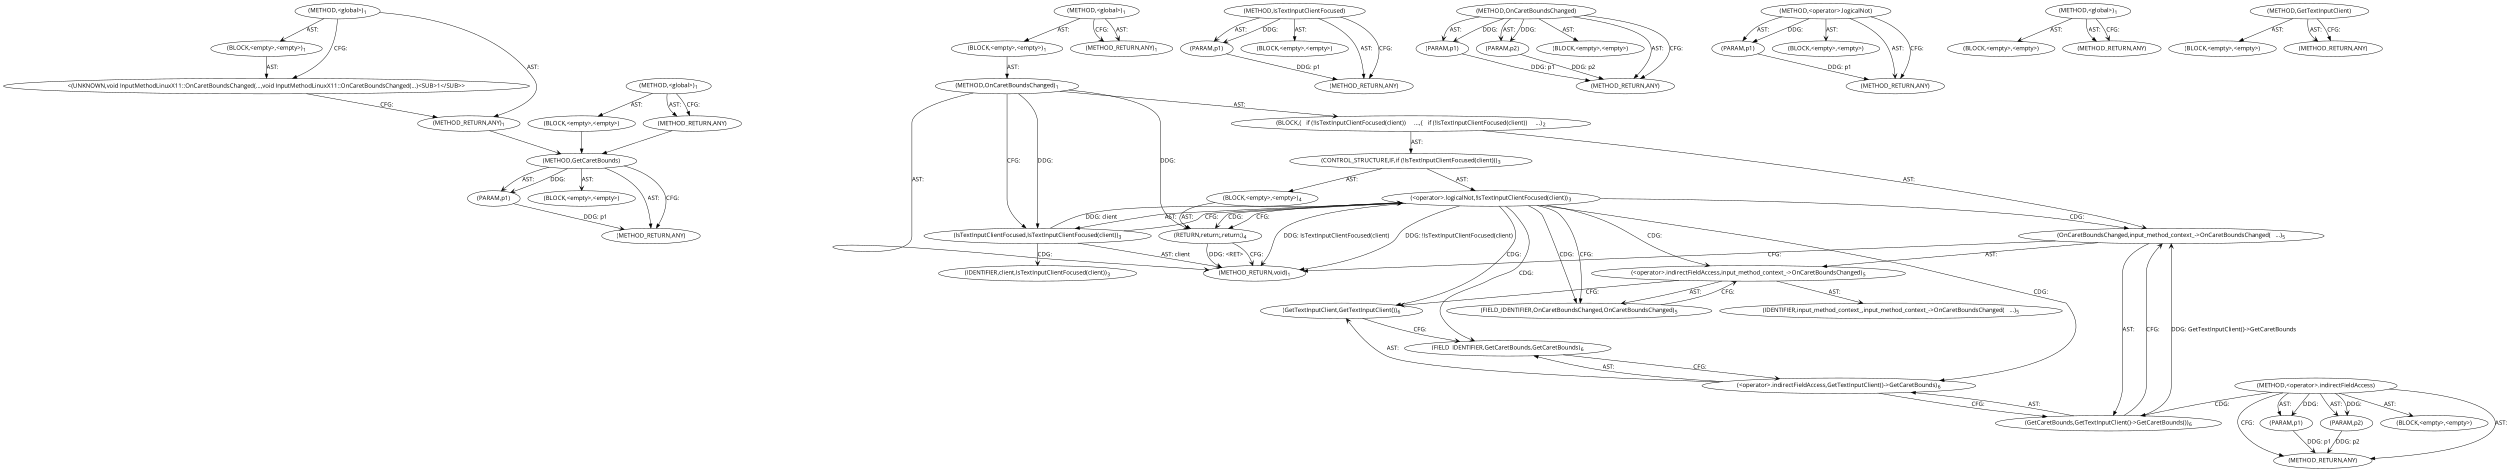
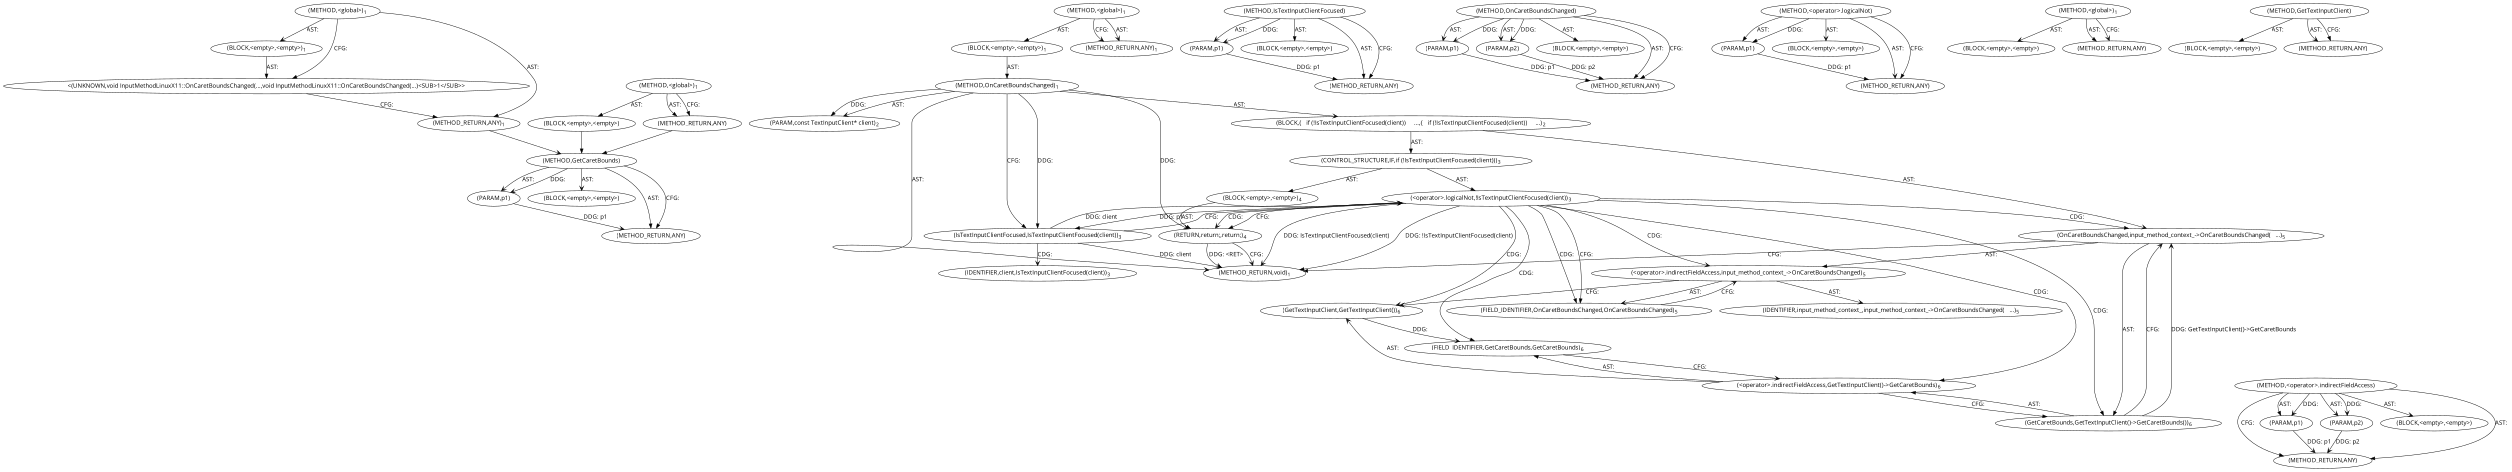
none -> (825, 124)
(1171, 217) -> (1171, 217)
(1176, 255) -> (1176, 255)
(1481, 274) -> (1481, 274)
(1489, 280) -> (1489, 280)
(1421, 330) -> (1421, 330)
(2208, 402) -> (1905, 228)
